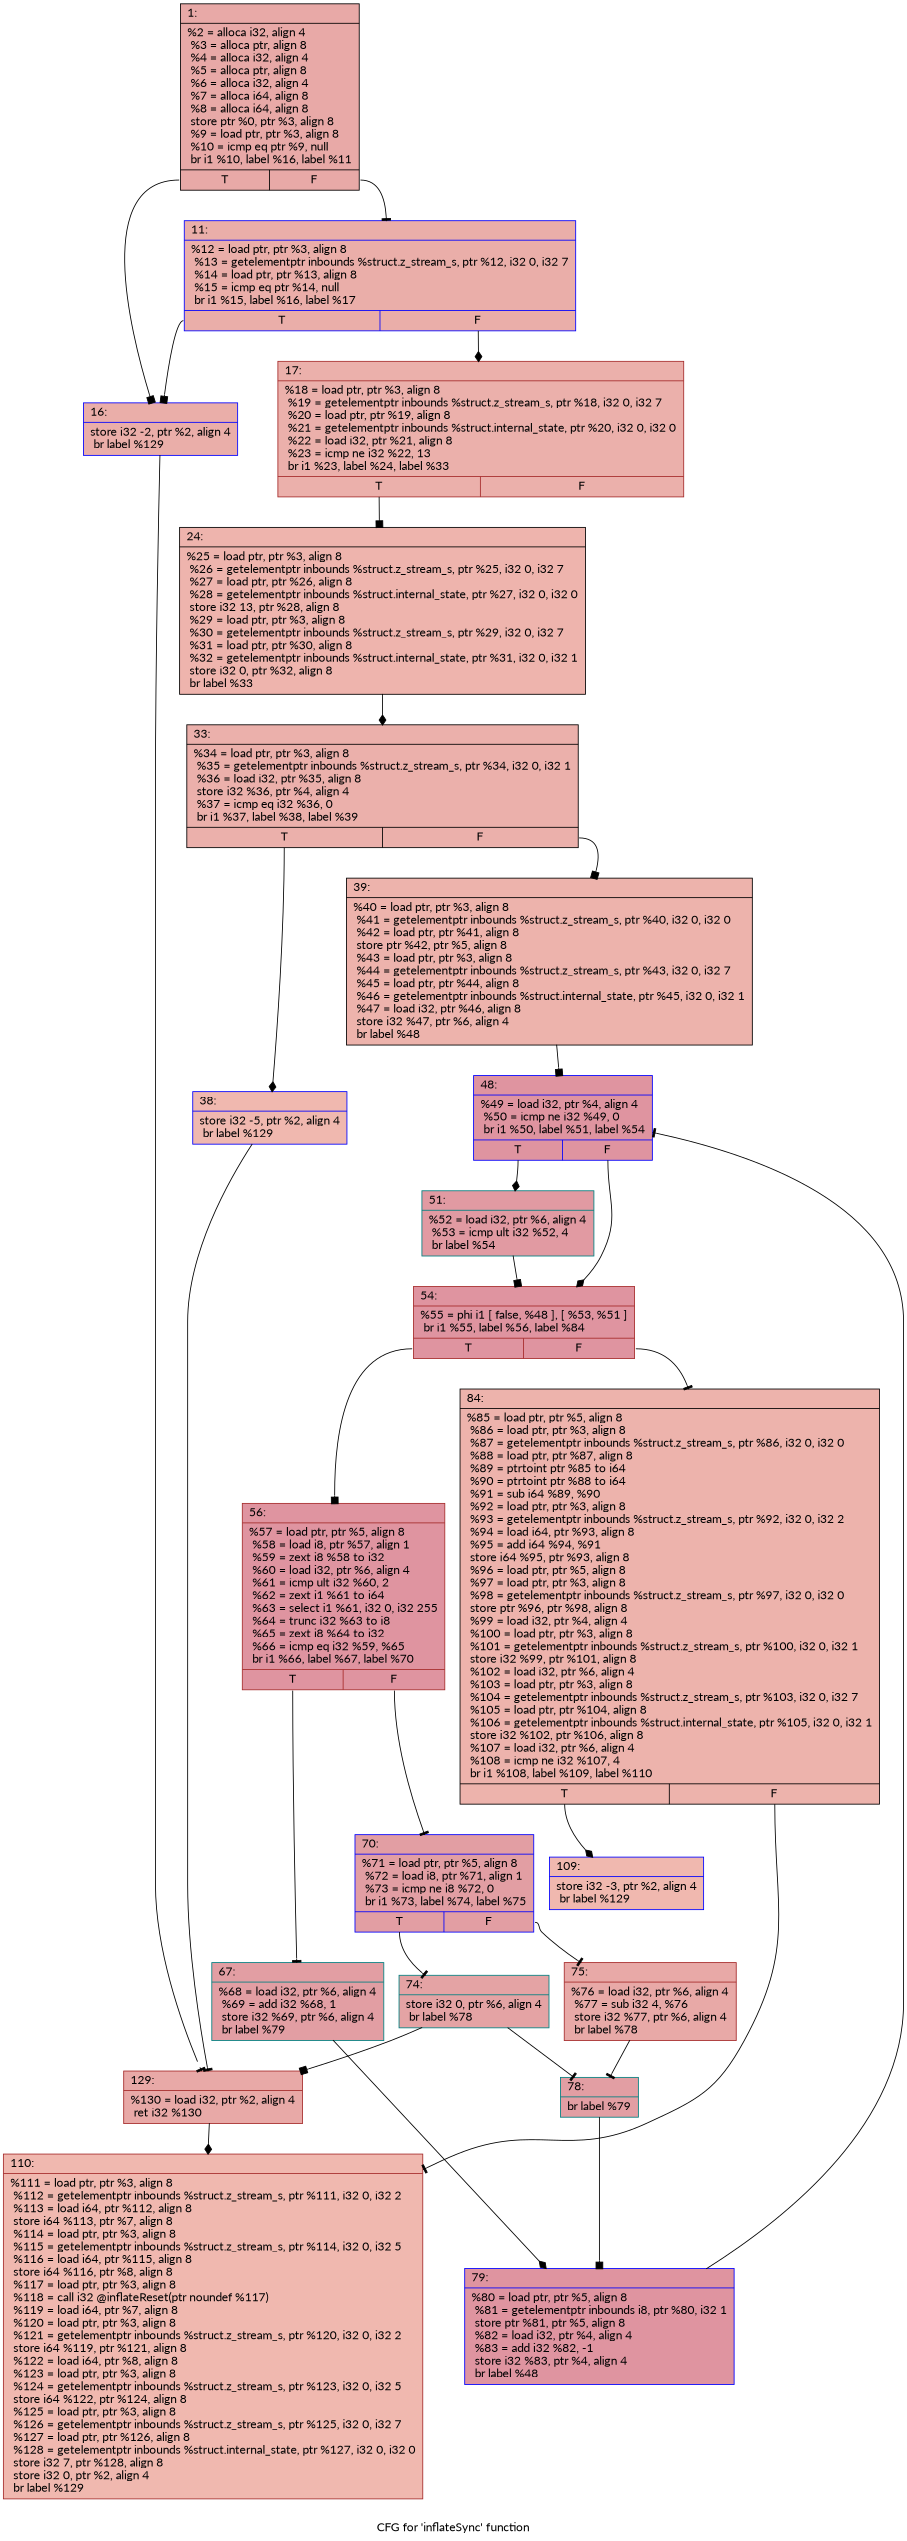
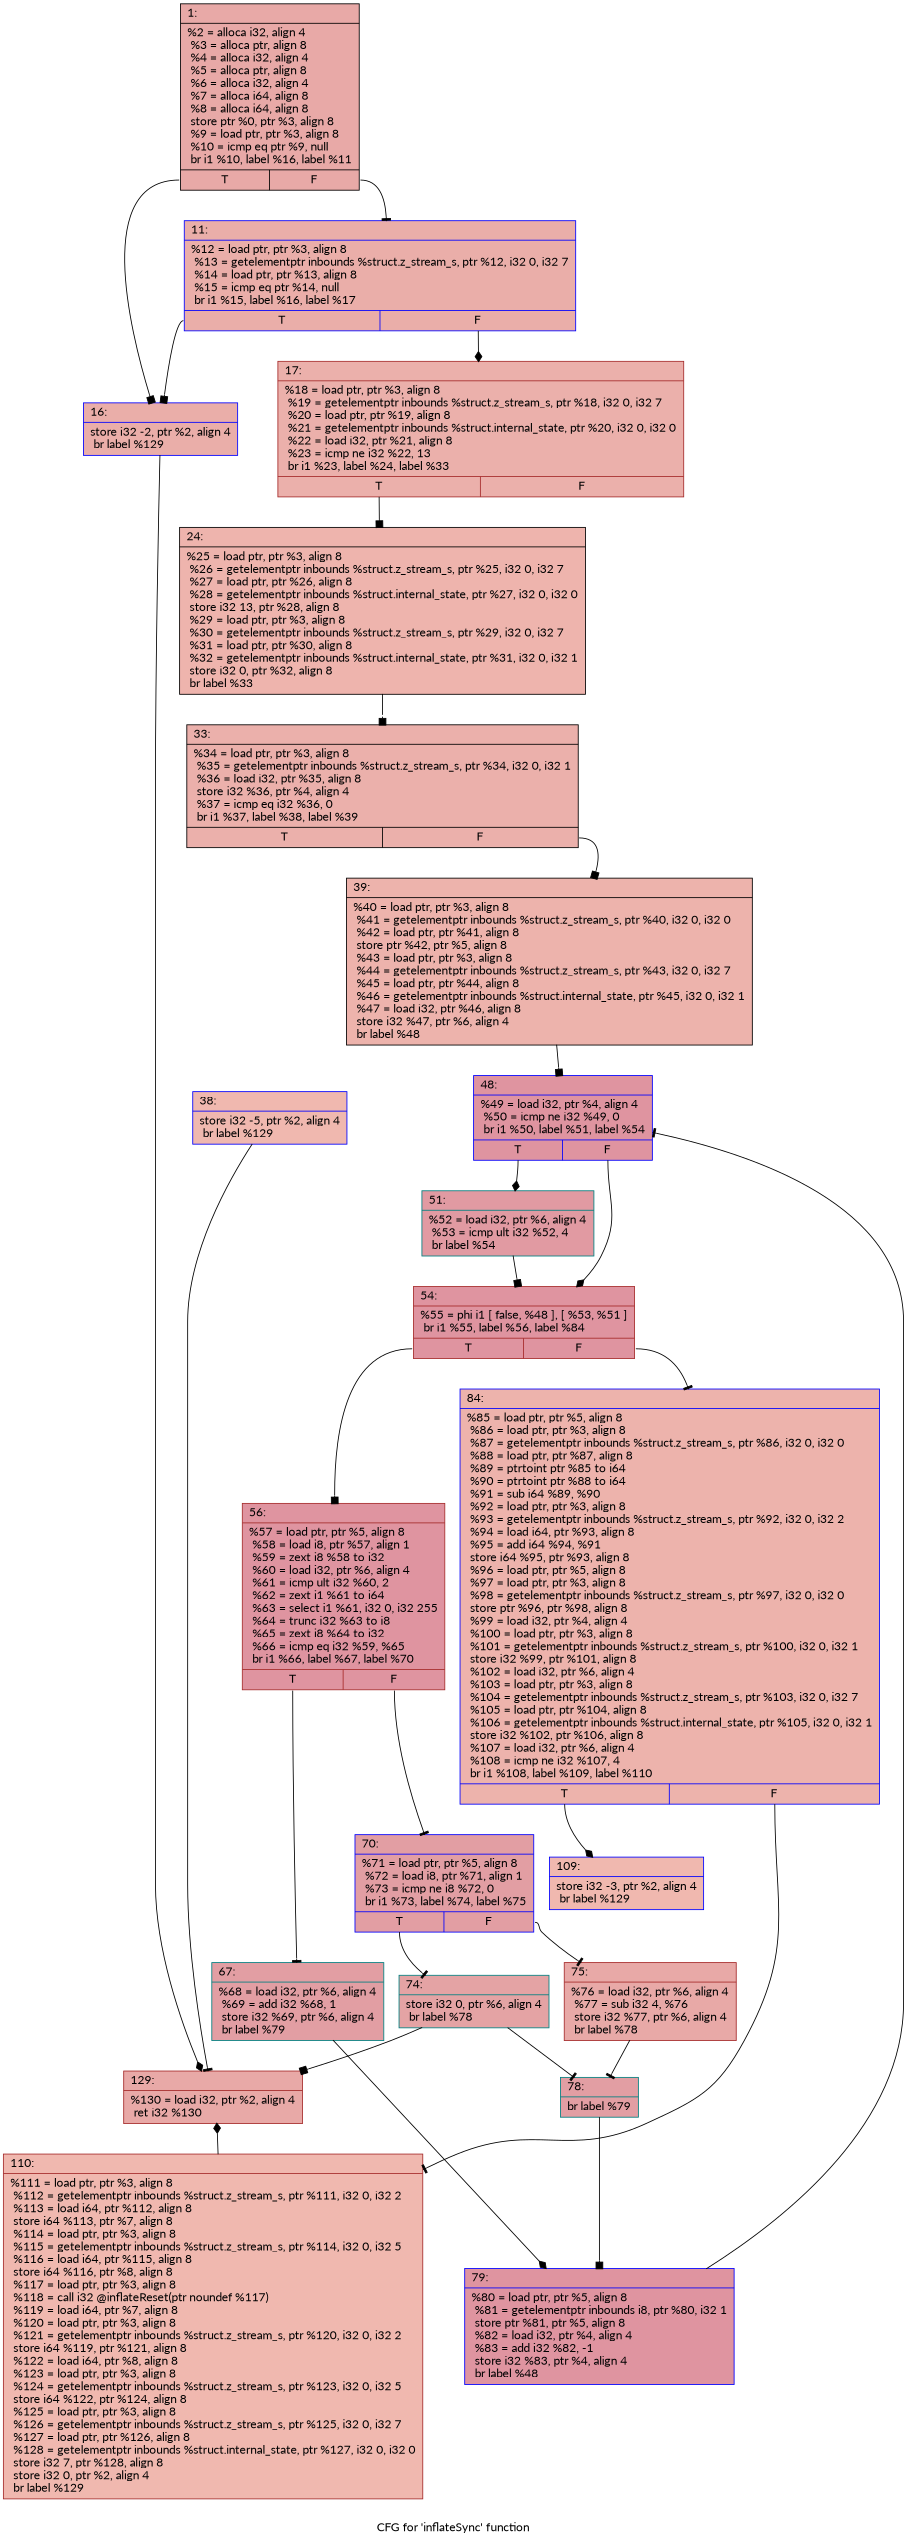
(383, 704) -> (383, 704)
(281, 965) -> none
(155, 1261) -> (155, 1261)
(670, 1597) -> (670, 1597)
(209, 2134) -> (218, 2144)
